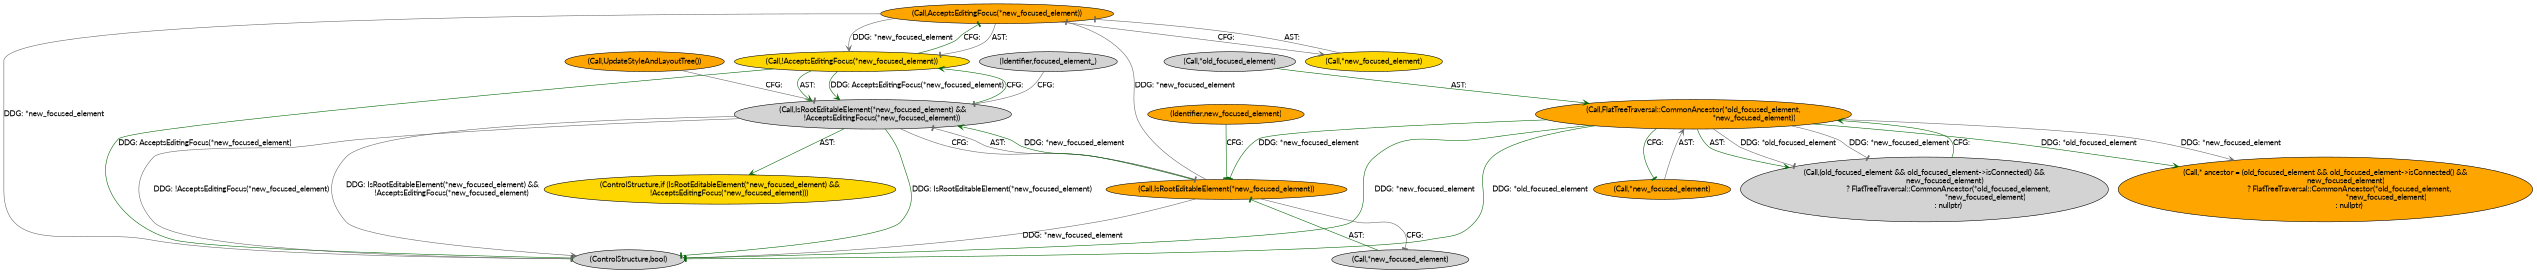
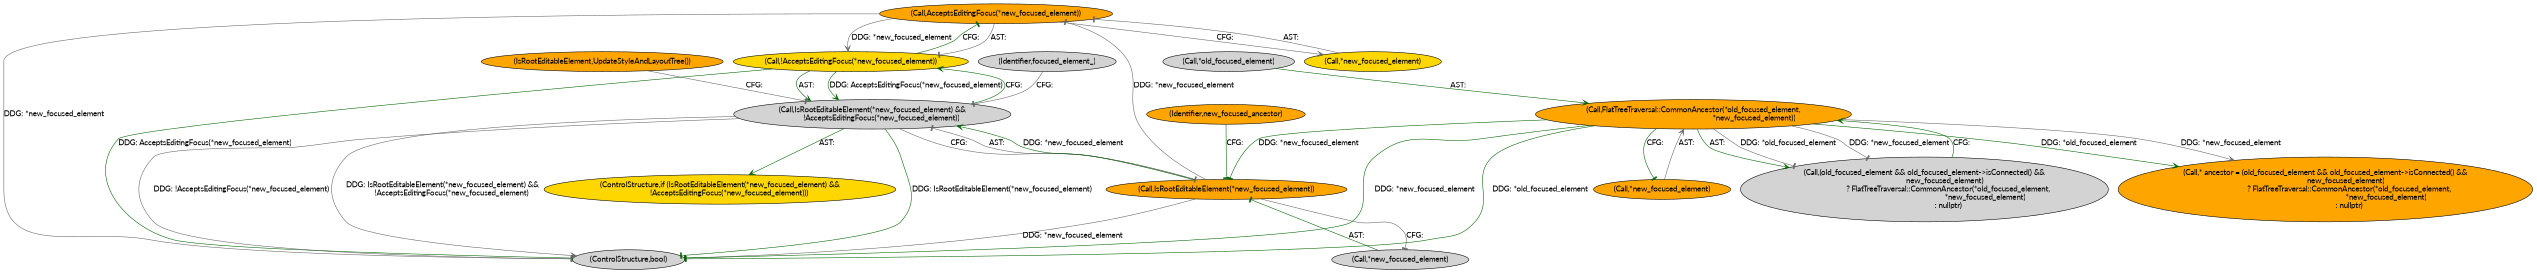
(645, 62) -> (602, 62)
(1226, 114) -> (1226, 114)
